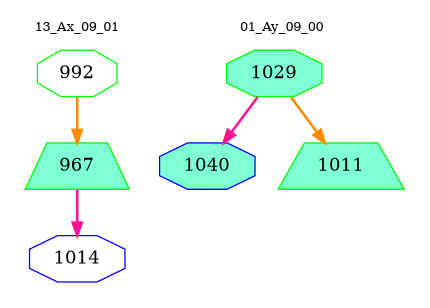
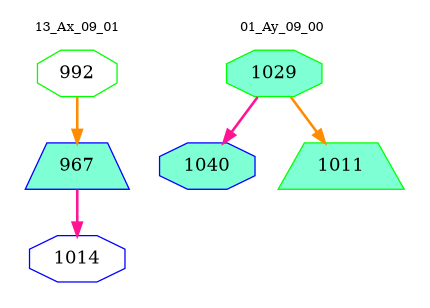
(77, 166) -> (77, 166)
